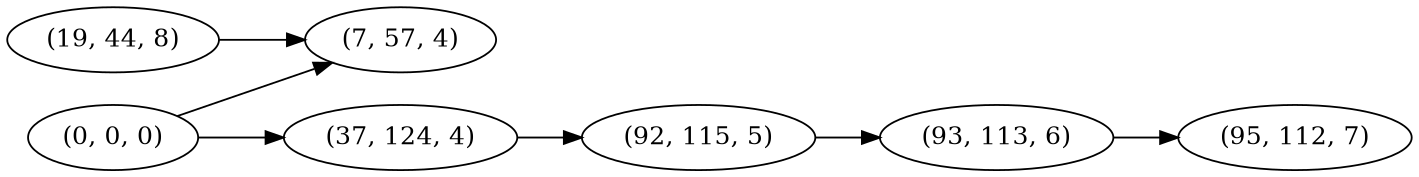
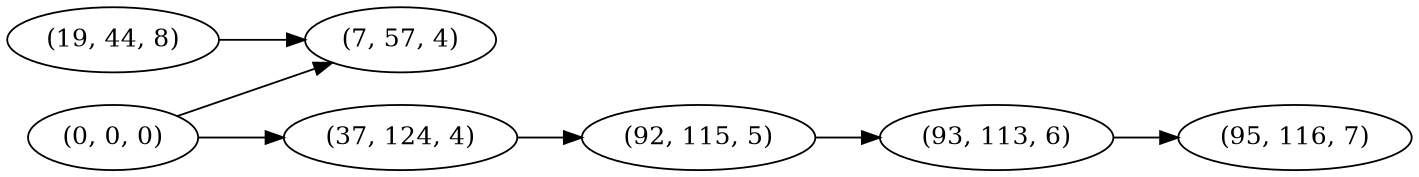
(1295, 138) -> (1295, 138)
